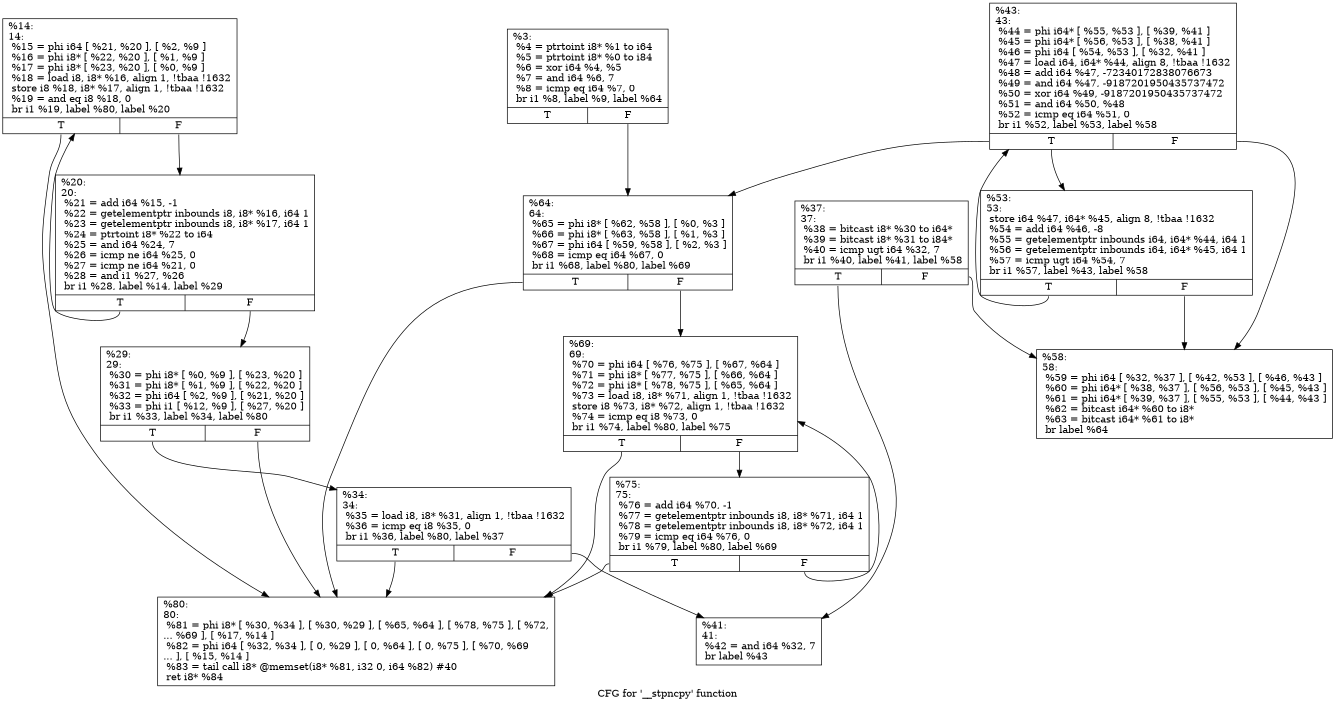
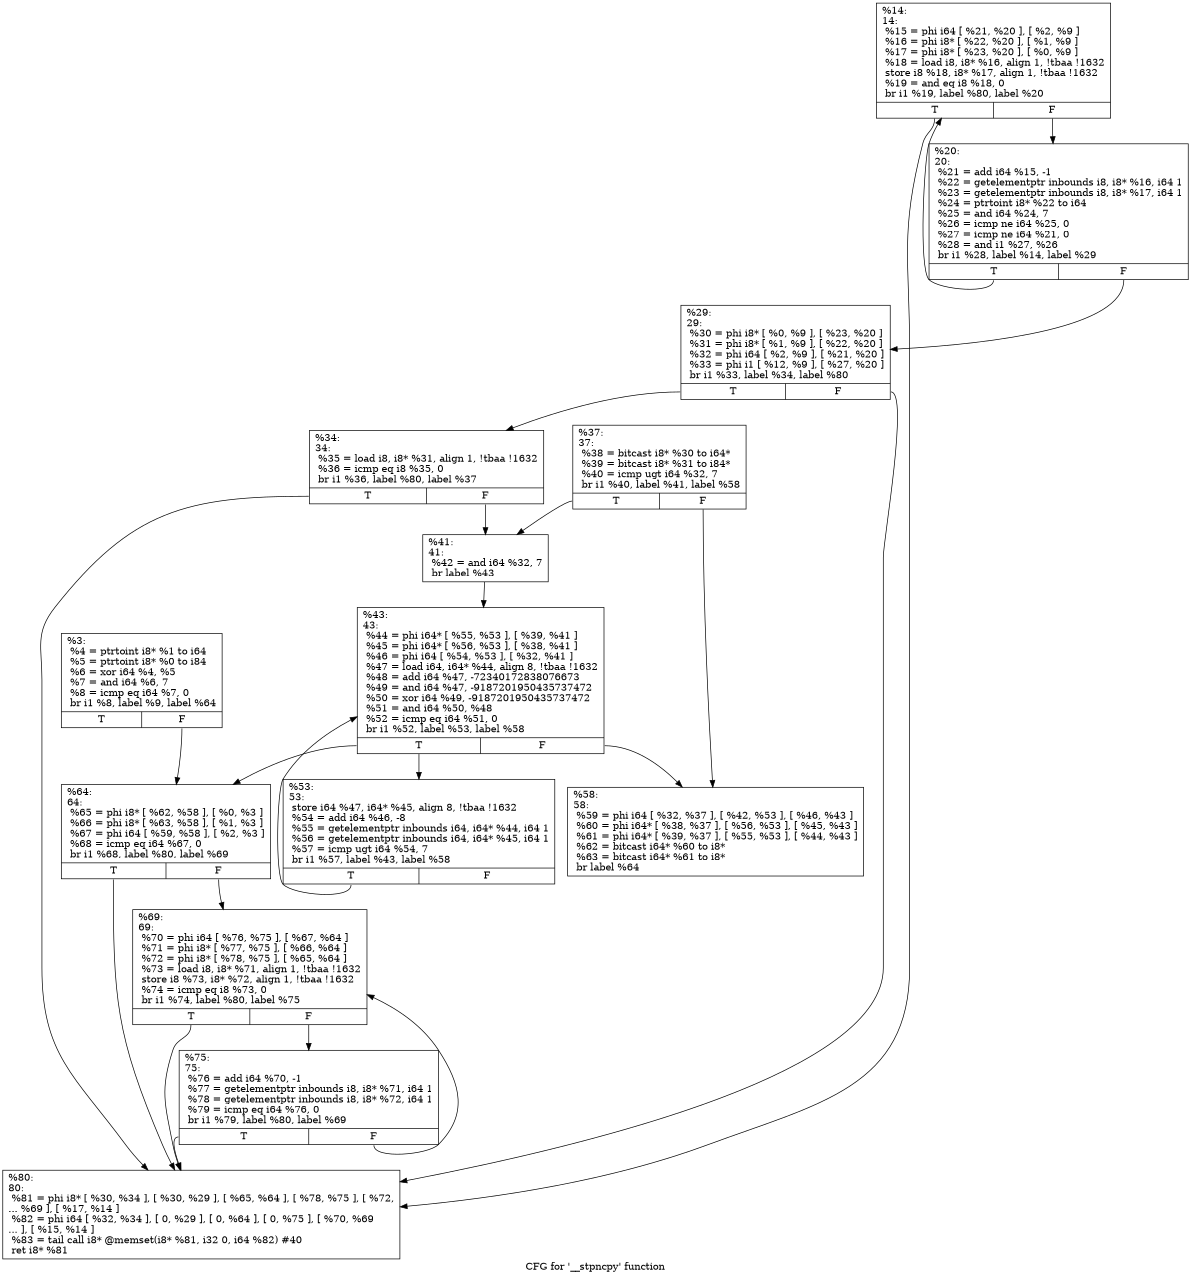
(1184, 319) -> none
none -> (484, 591)
(193, 677) -> (38, 1251)
